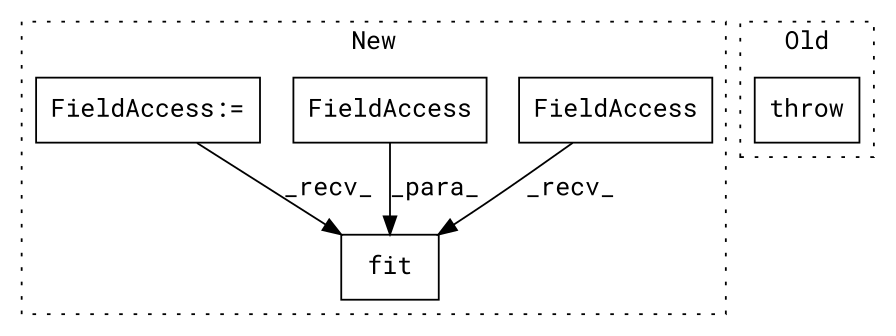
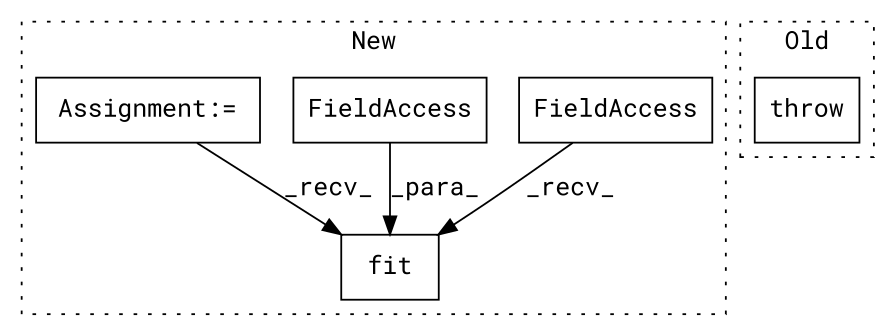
(148, 110) -> (148, 110)
